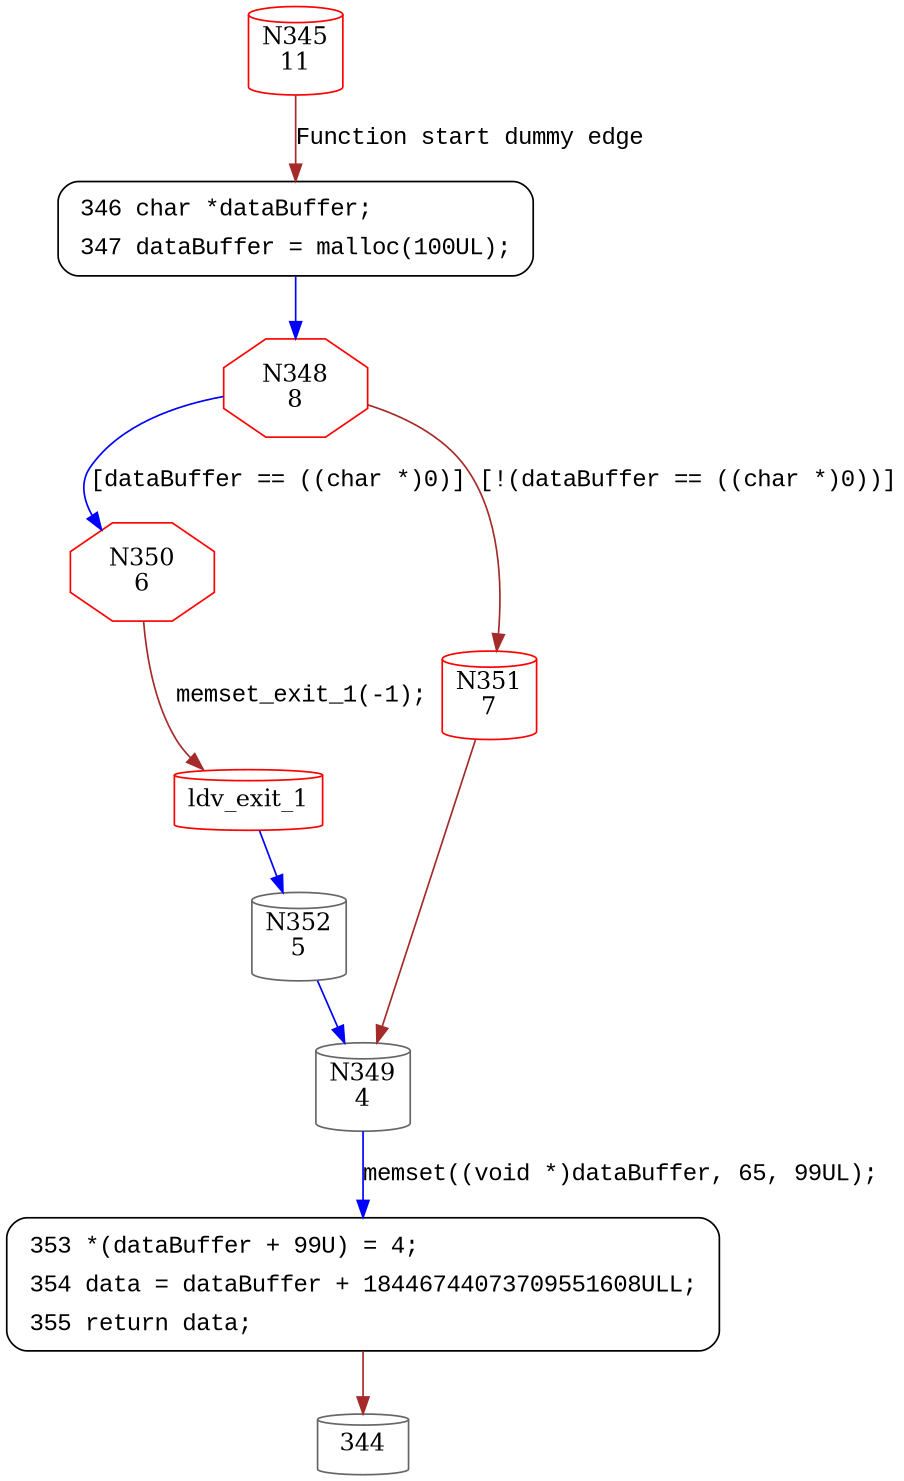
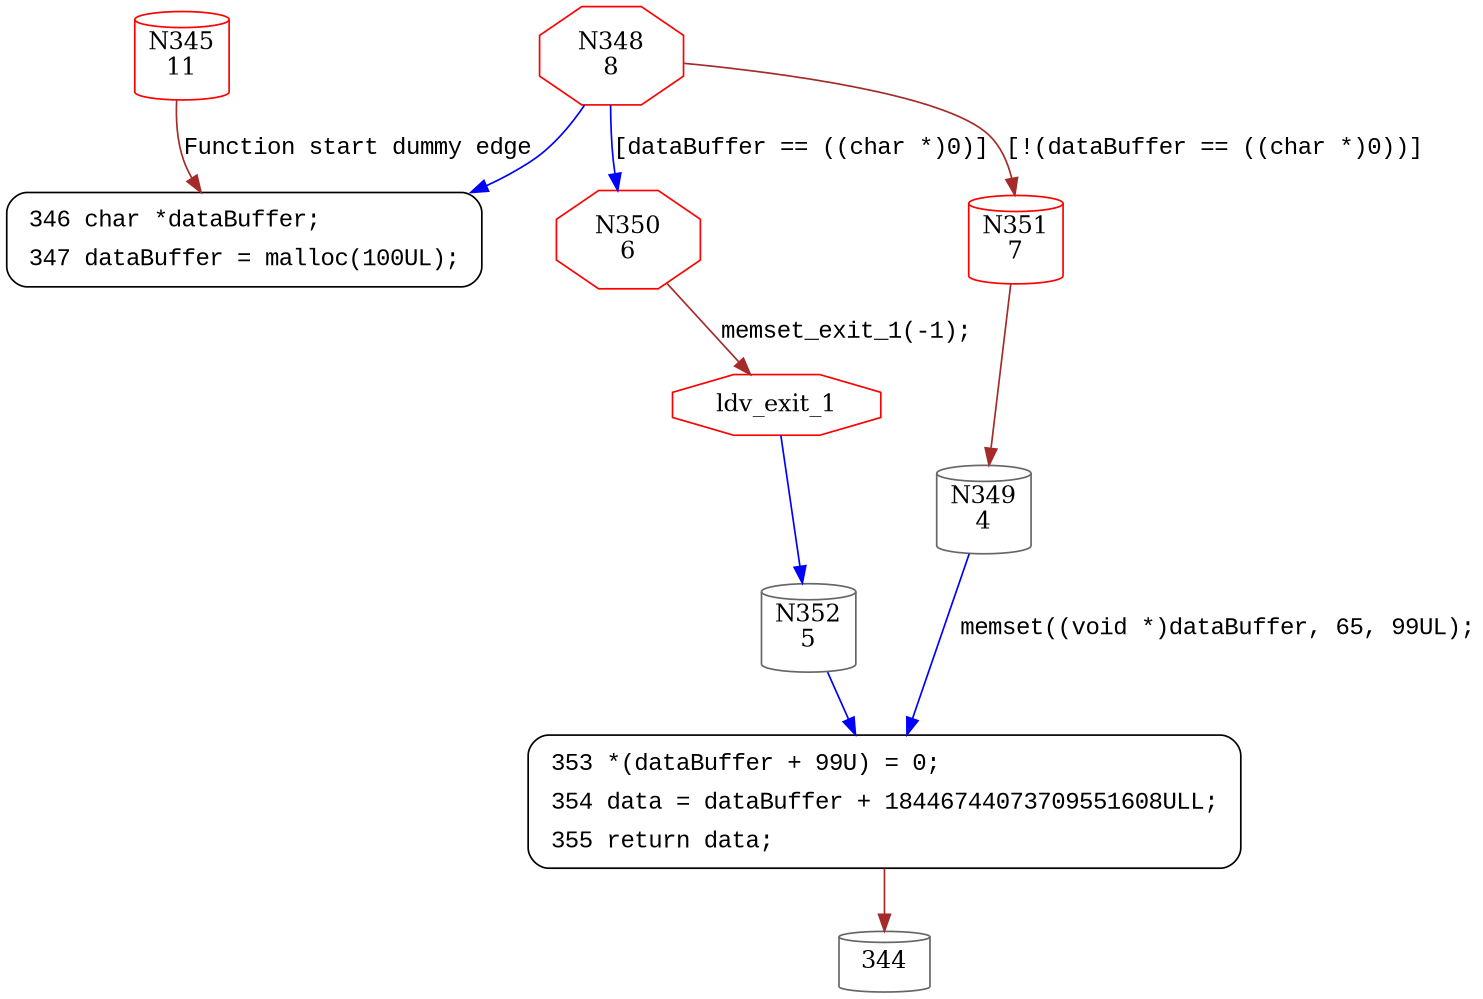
(296, 299) -> (542, 153)
(248, 800) -> (777, 405)
(328, 1004) -> (838, 696)
(253, 1246) -> (774, 763)
